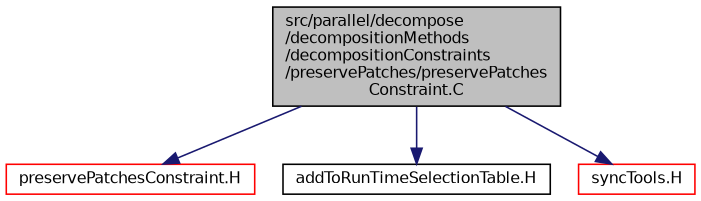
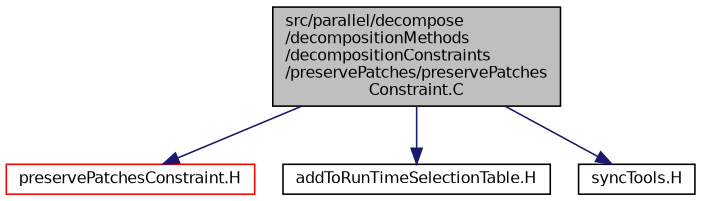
(637, 179) -> (637, 179)
